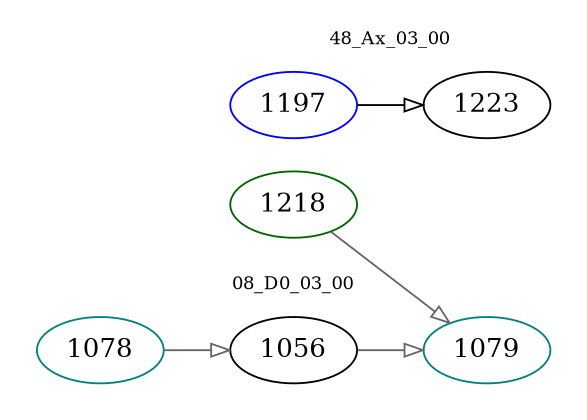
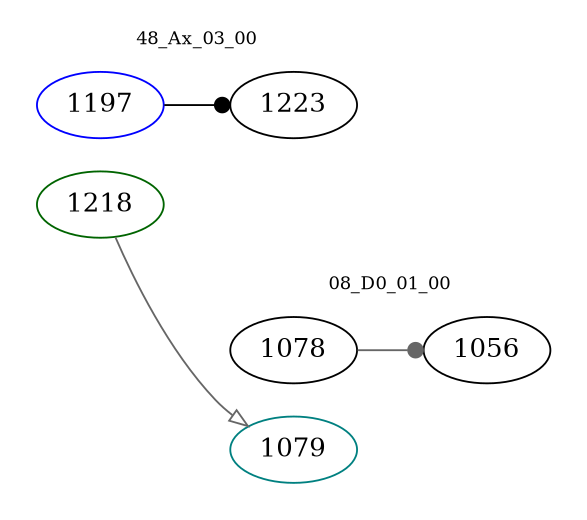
(381, 105) -> (189, 105)
(294, 285) -> (390, 285)
(100, 350) -> (294, 350)
(188, 350) -> (383, 350)
(381, 350) -> none
